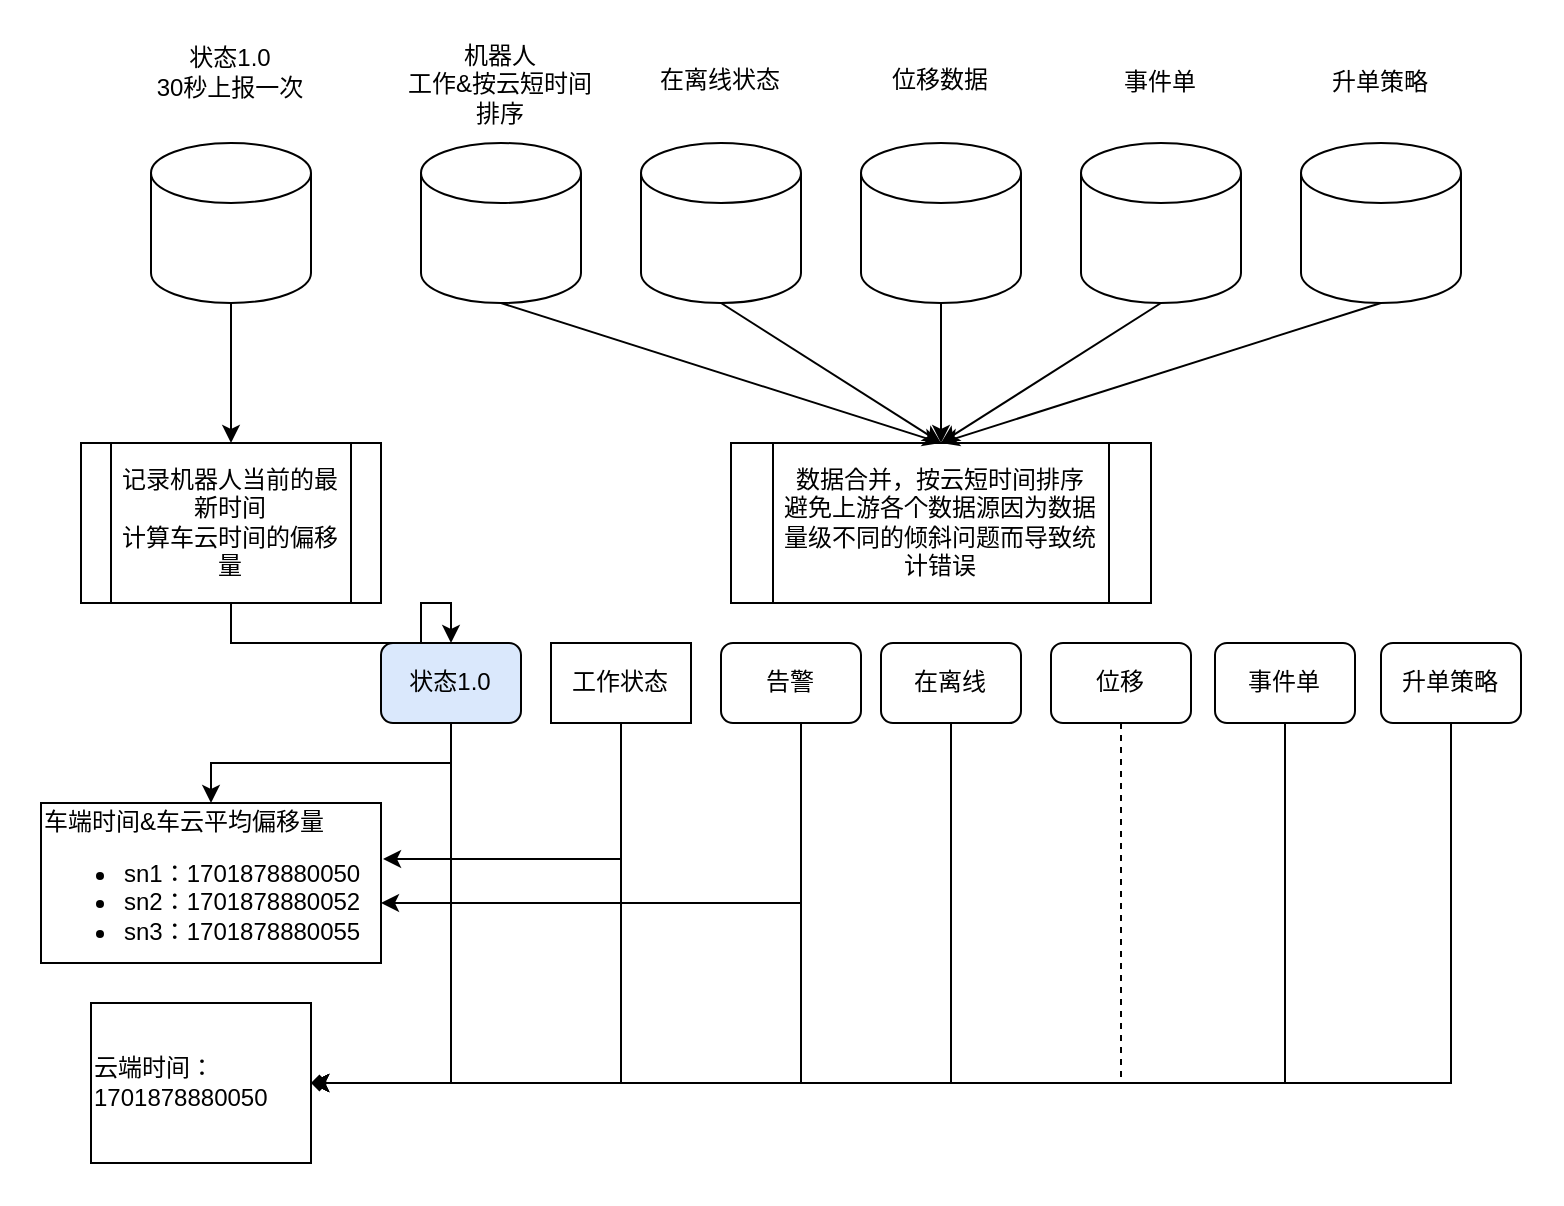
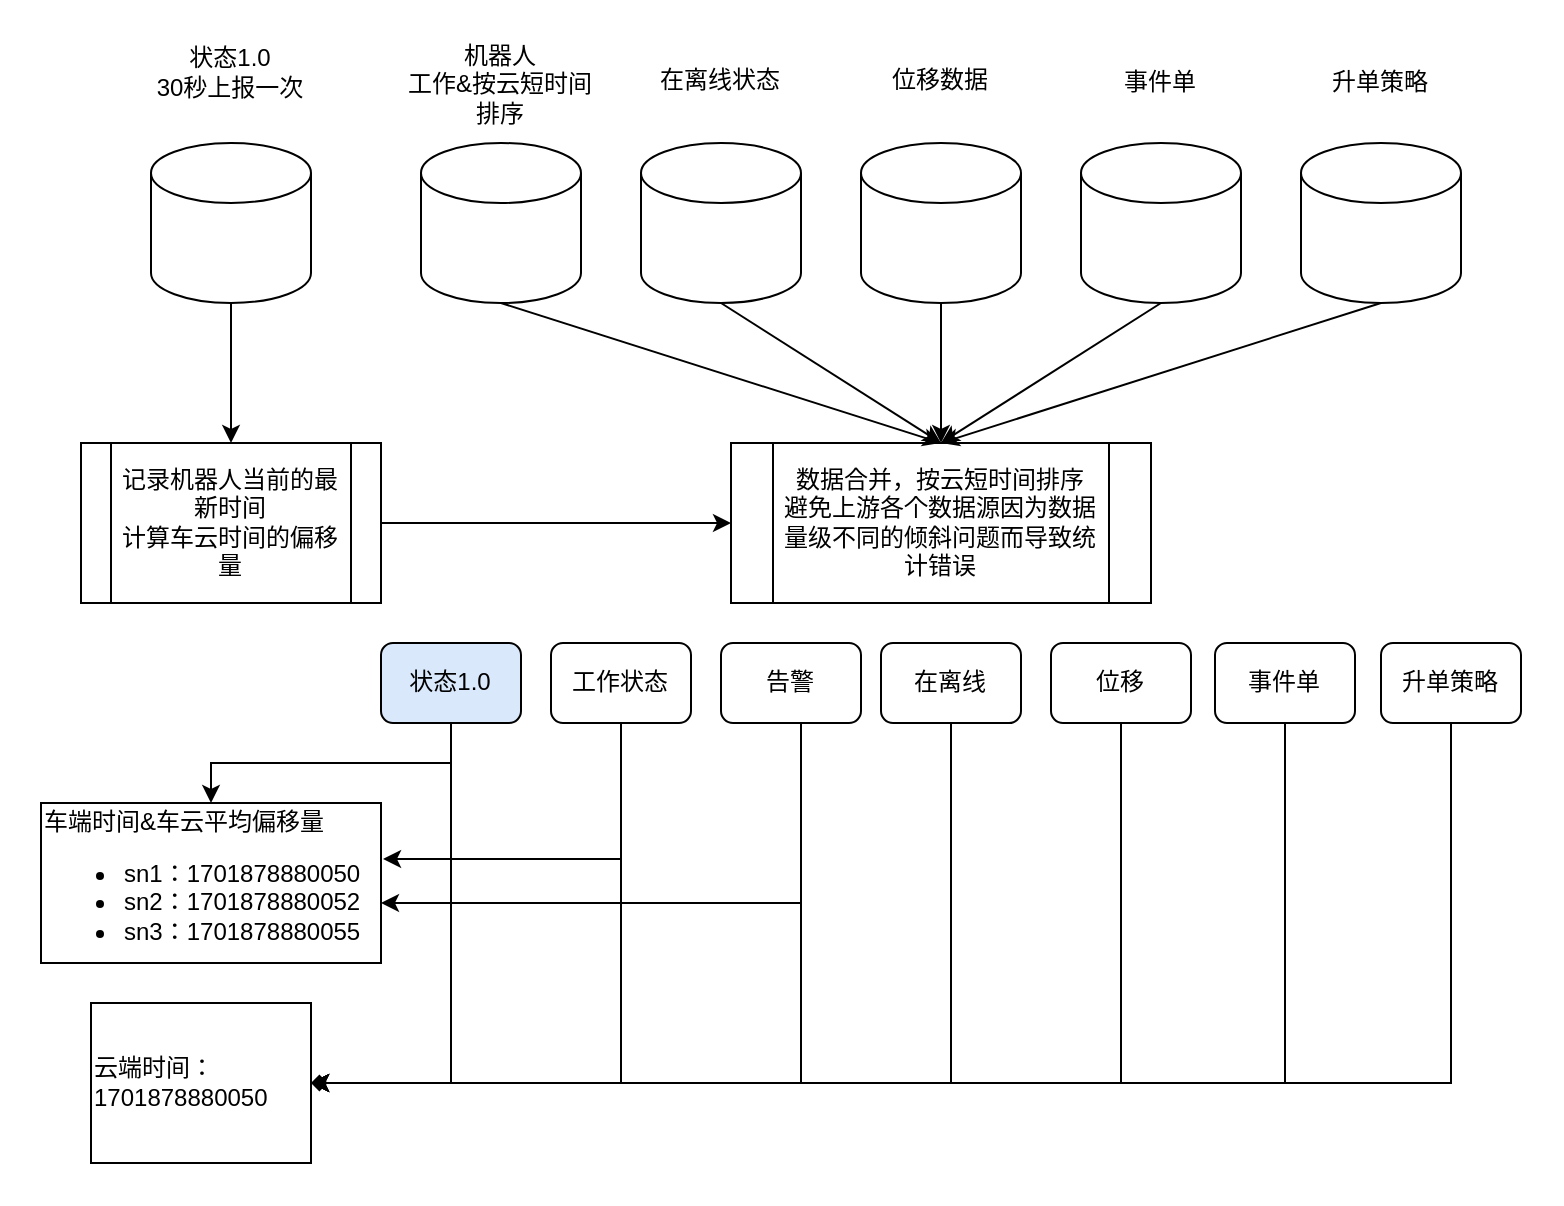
(291, 643) -> (549, 523)
(621, 683) -> (621, 683)
(1121, 903) -> (1121, 903)
